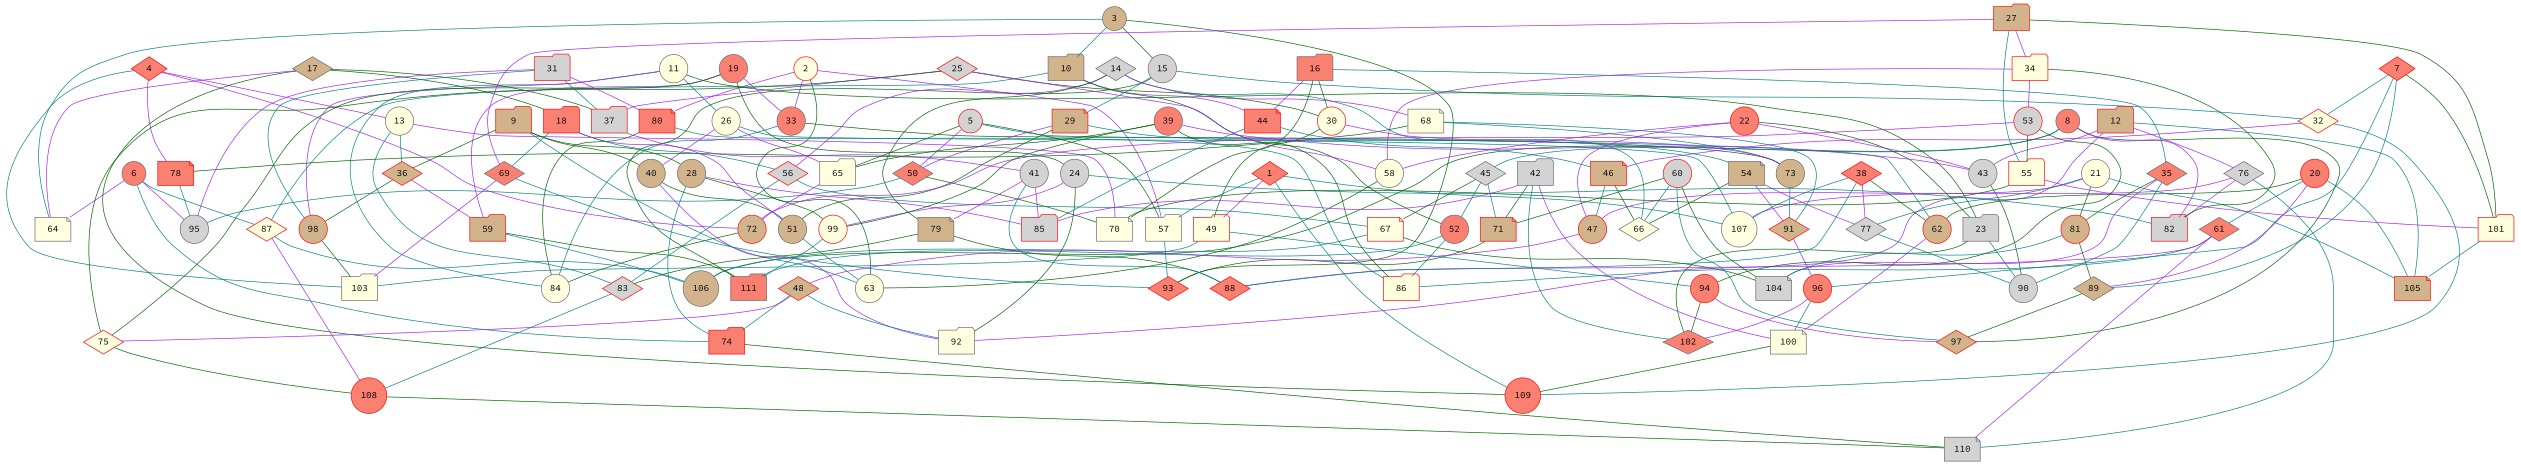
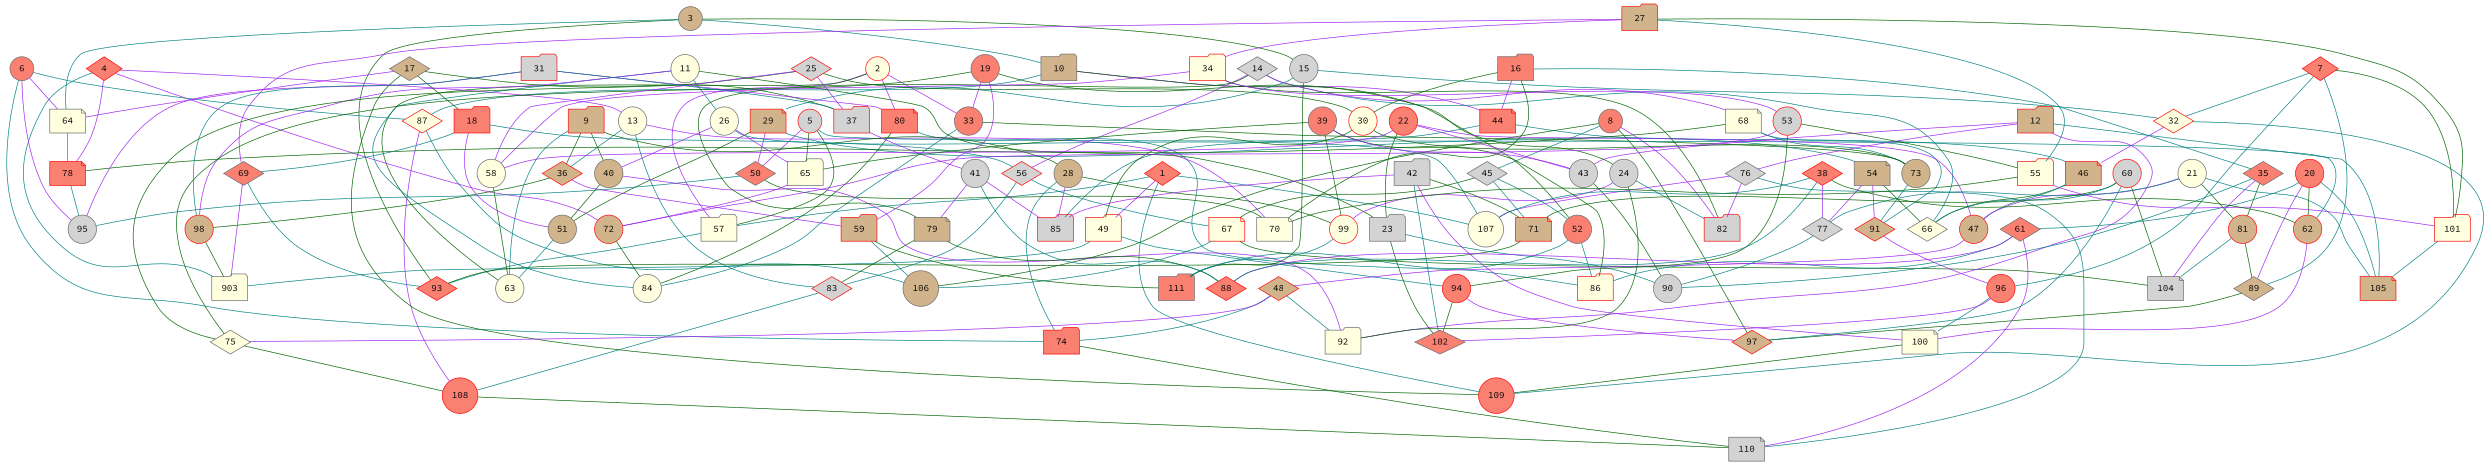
(1563, 141) -> (1640, 147)
none -> (68, 147)
(360, 289) -> (230, 289)
(103, 342) -> (230, 342)
